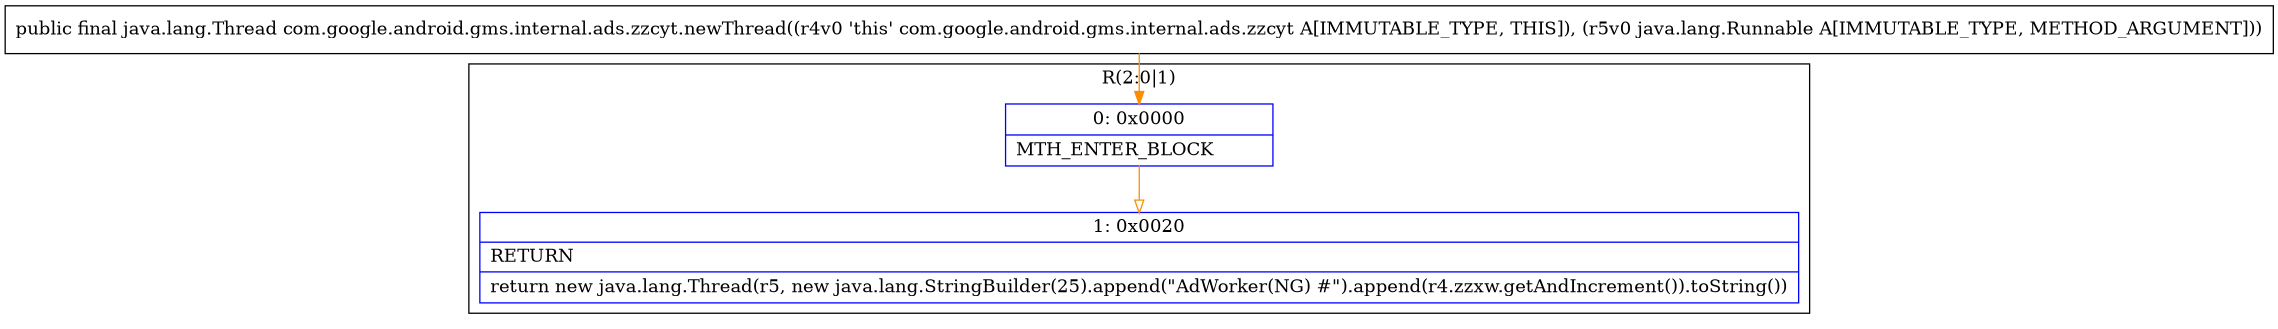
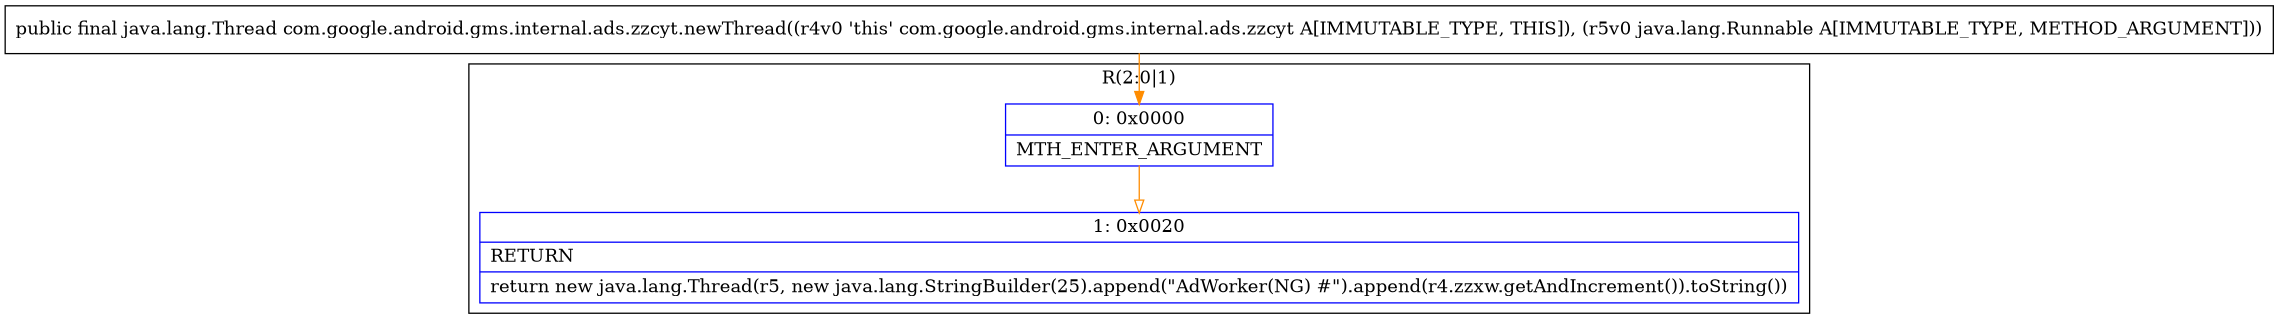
(1115, 150) -> (1139, 150)
